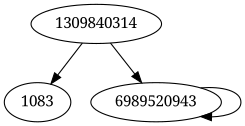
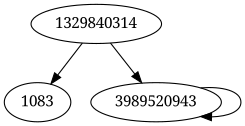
(96, 24) -> (96, 24)
(156, 102) -> (156, 102)
